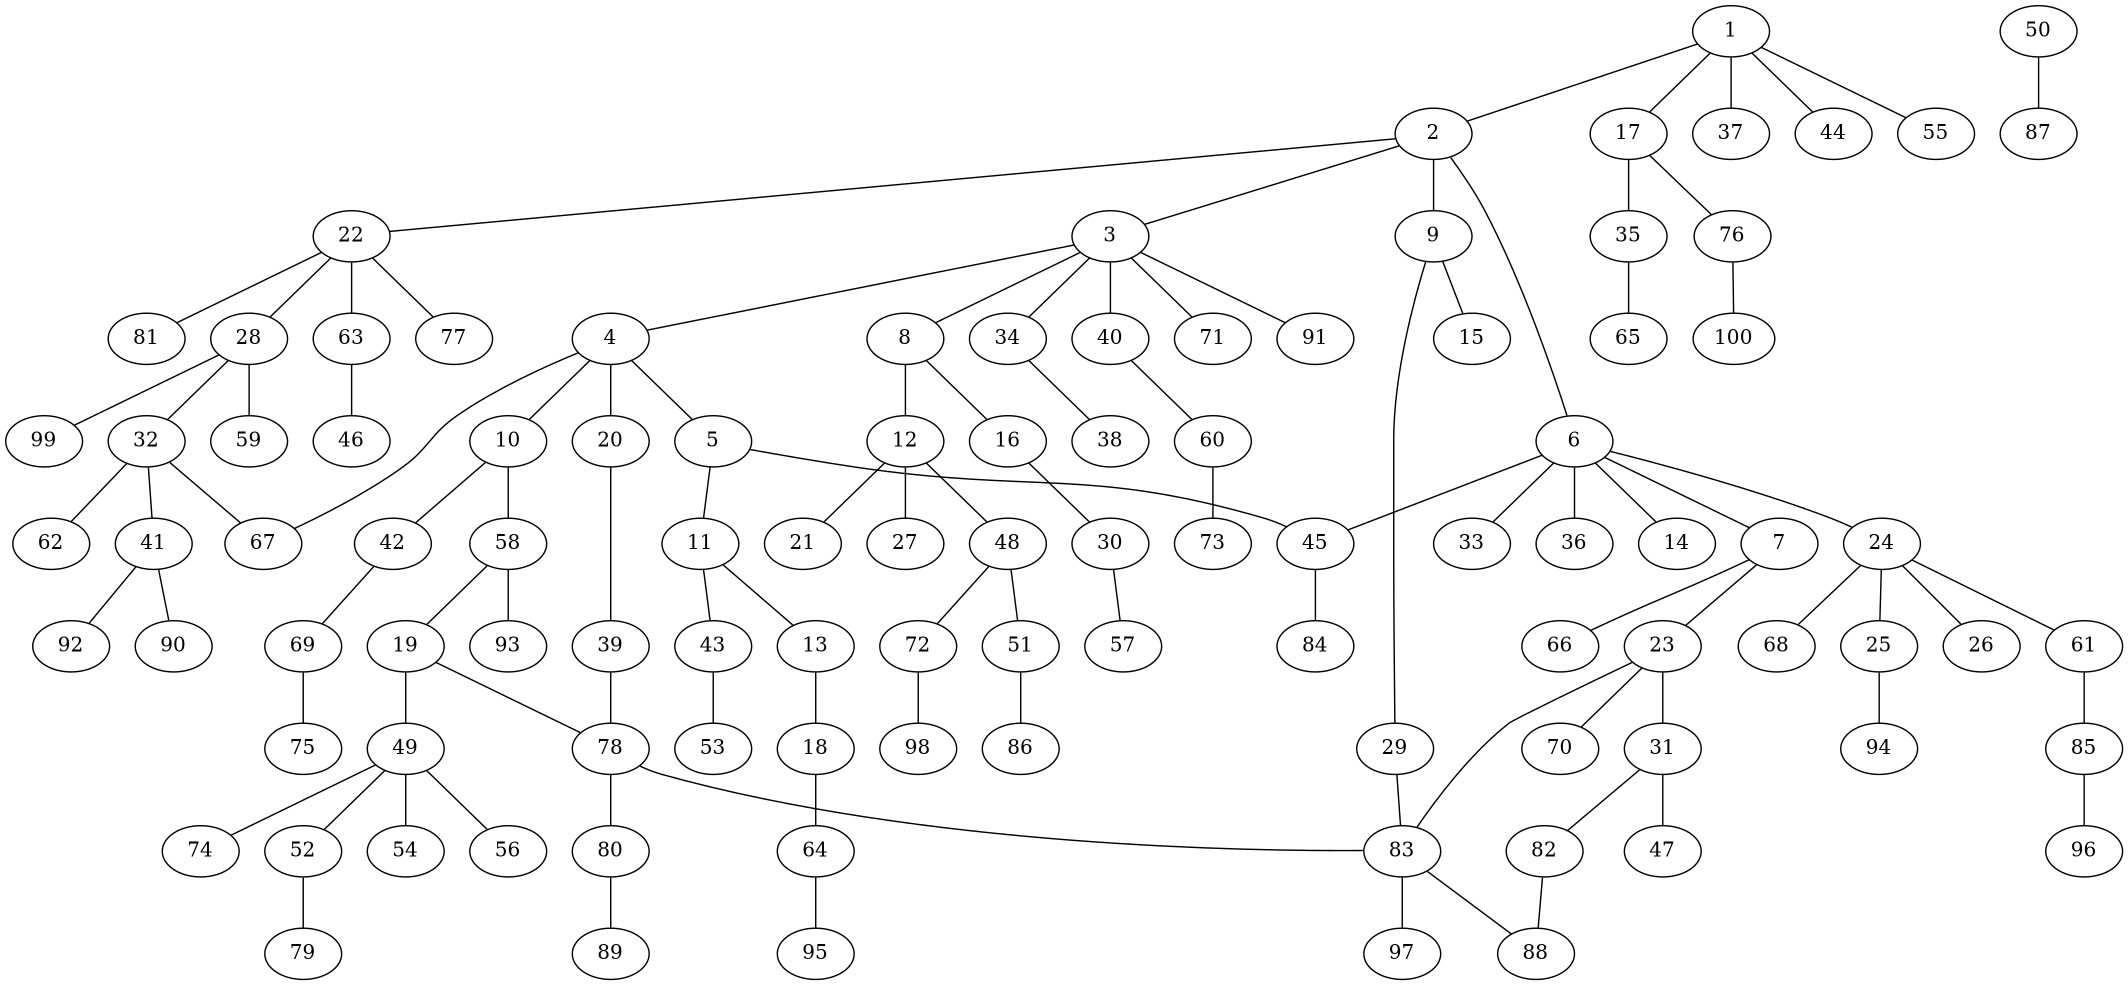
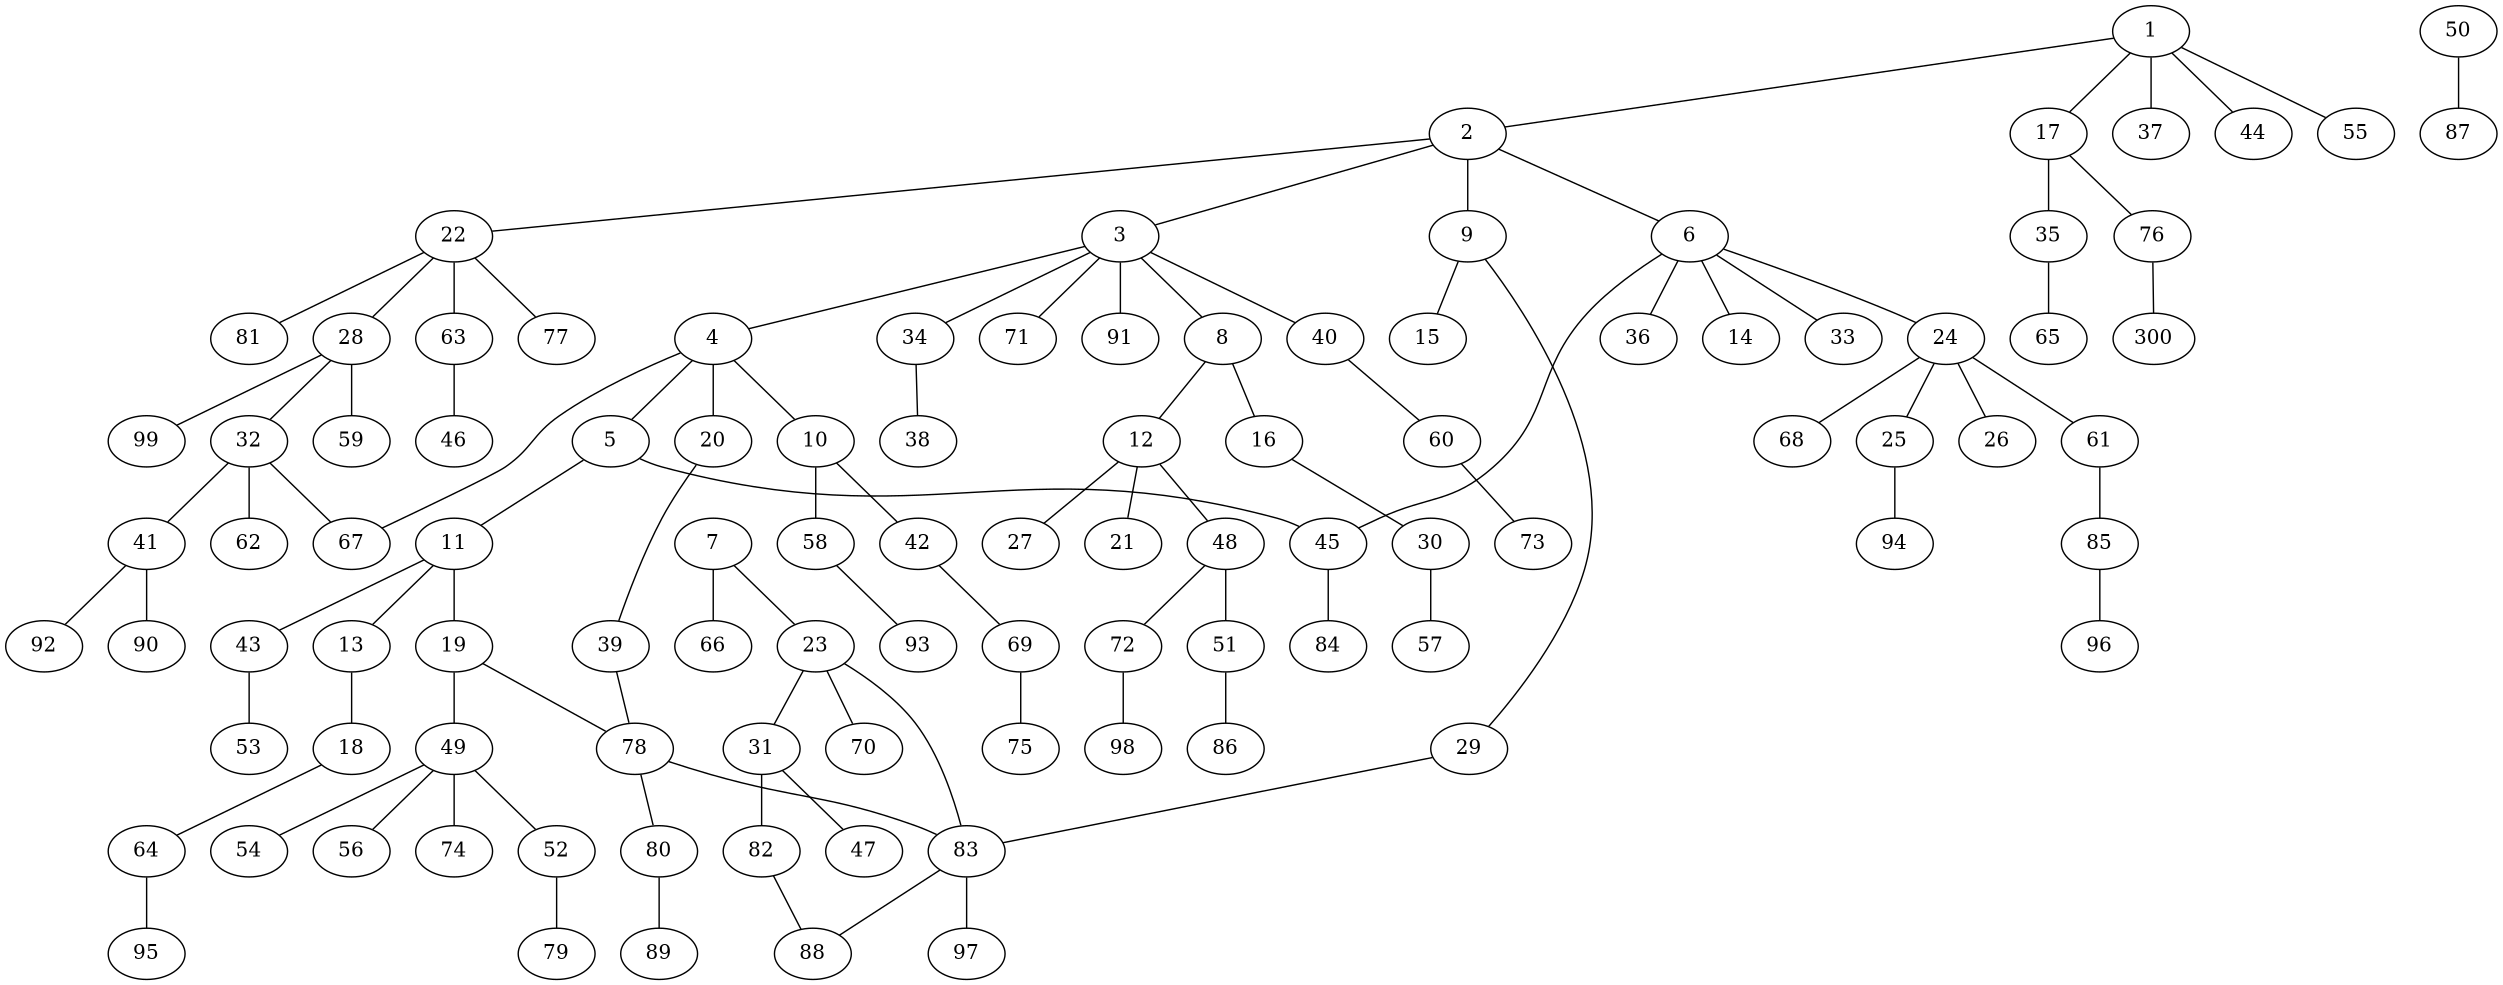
(1734, 339) -> (2154, 339)
(1677, 493) -> none
(457, 595) -> (454, 595)
